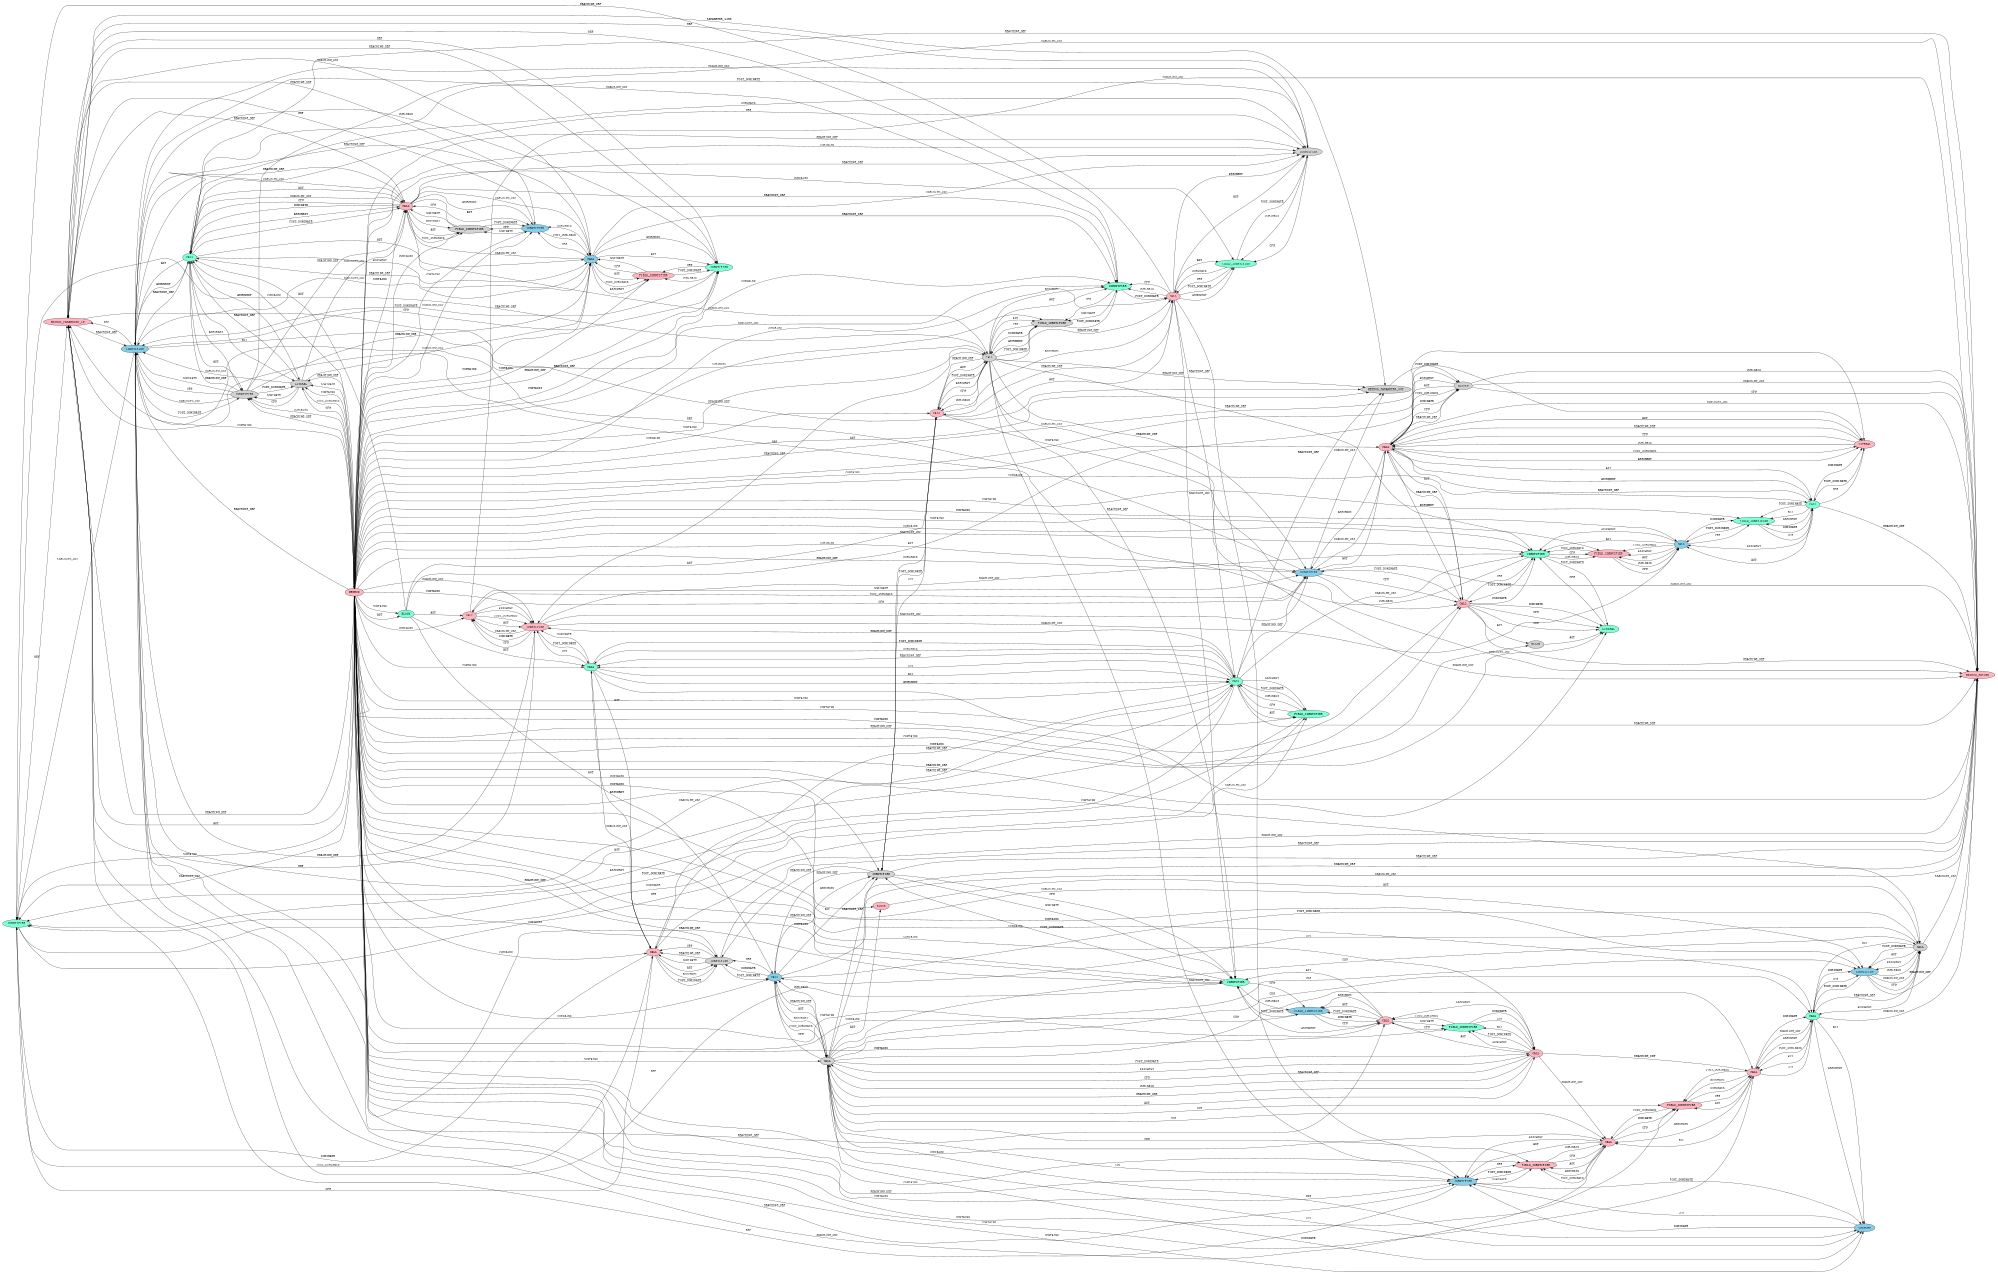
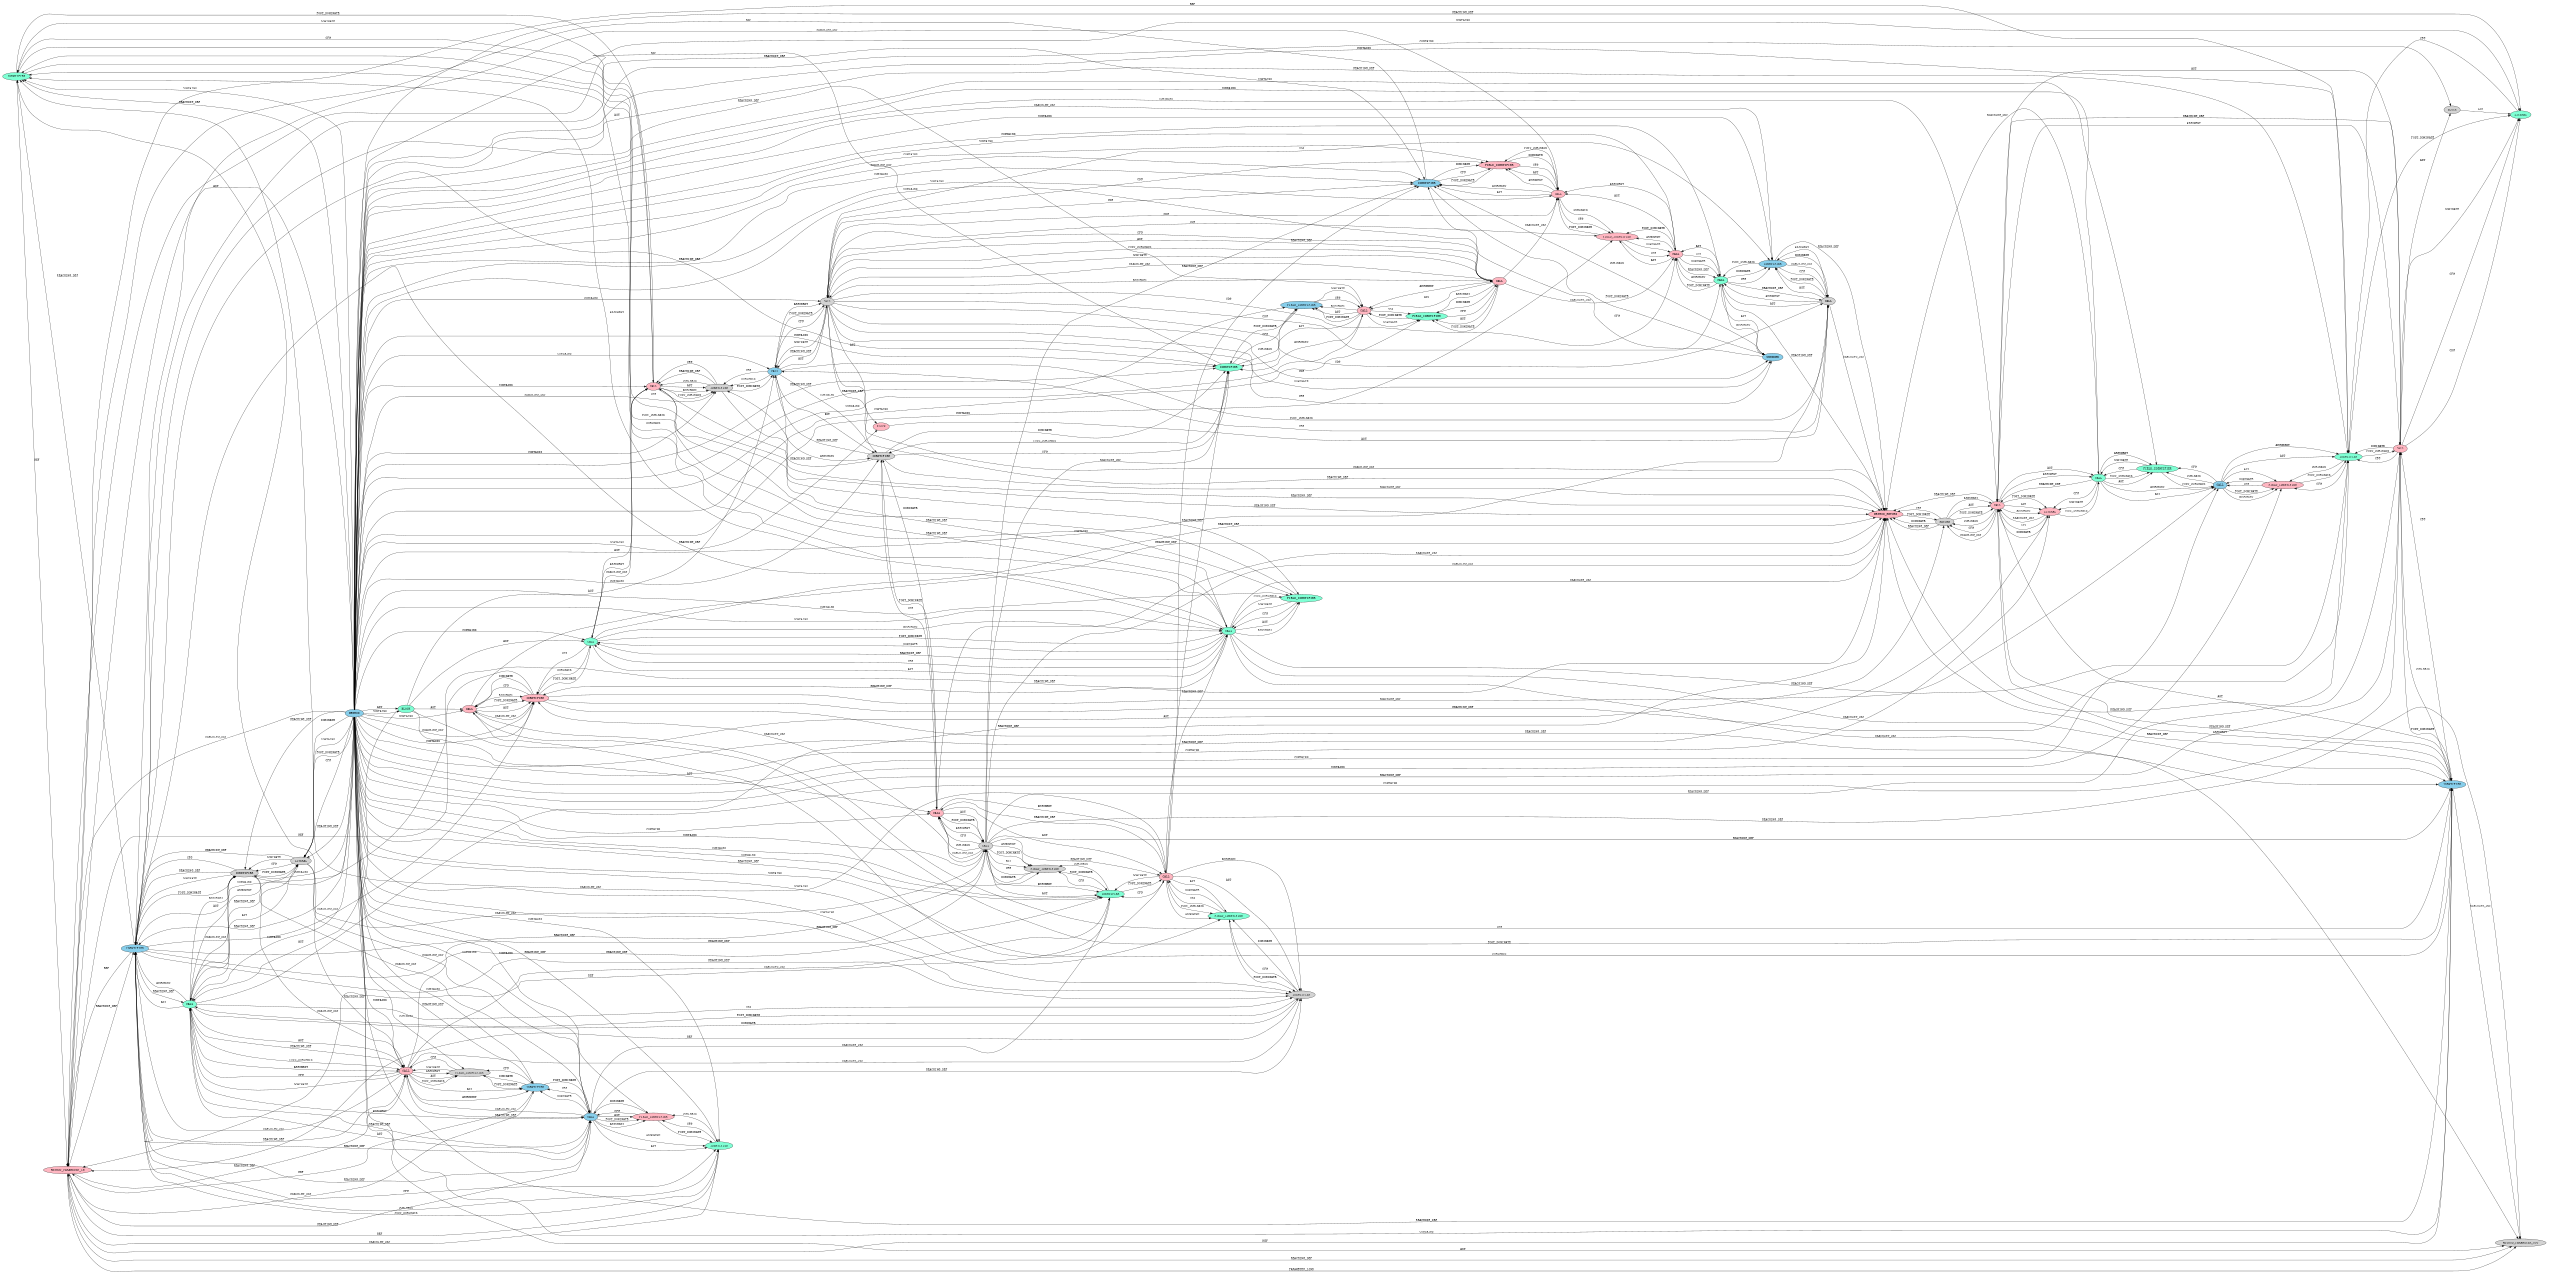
(1423, 366) -> (1919, 517)
(354, 592) -> (354, 713)
(862, 1216) -> none
